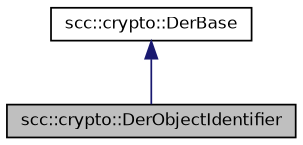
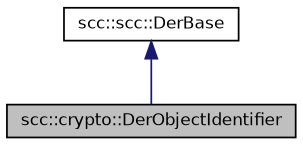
(151, 24) -> (151, 24)
